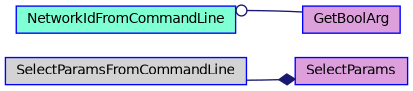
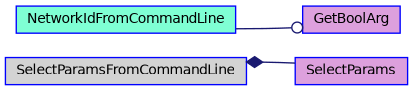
(275, 11) -> (264, 29)
(263, 80) -> (279, 63)
